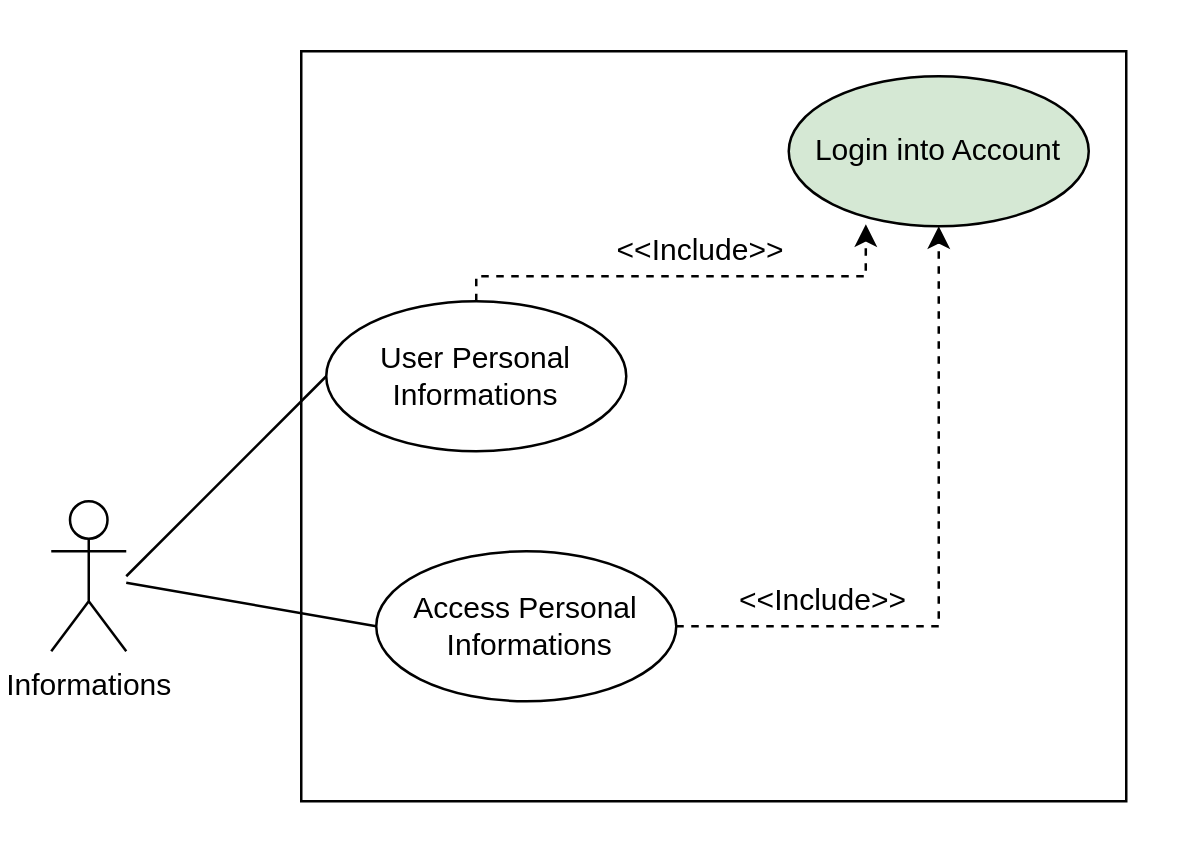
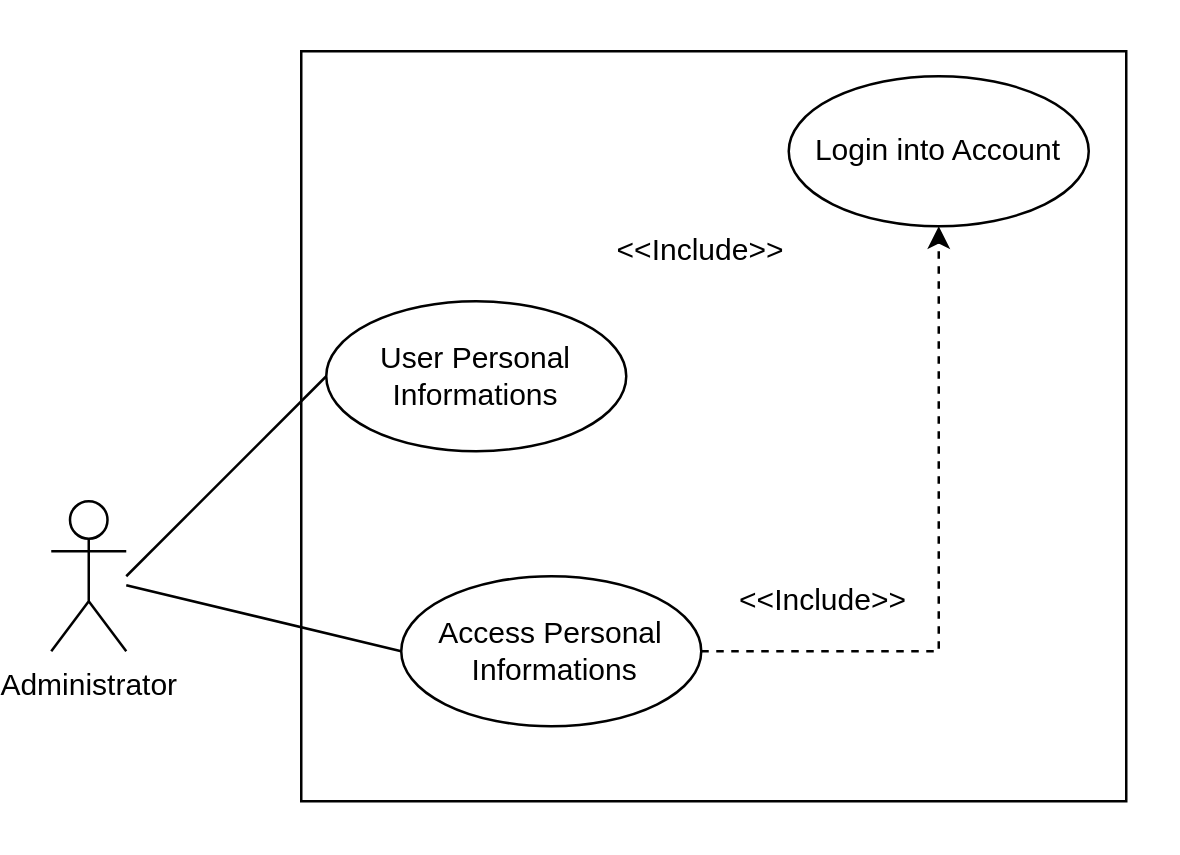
(939, 151) -> (939, 151)
(677, 276) -> none
(526, 626) -> (551, 651)
(90, 687) -> (90, 687)
